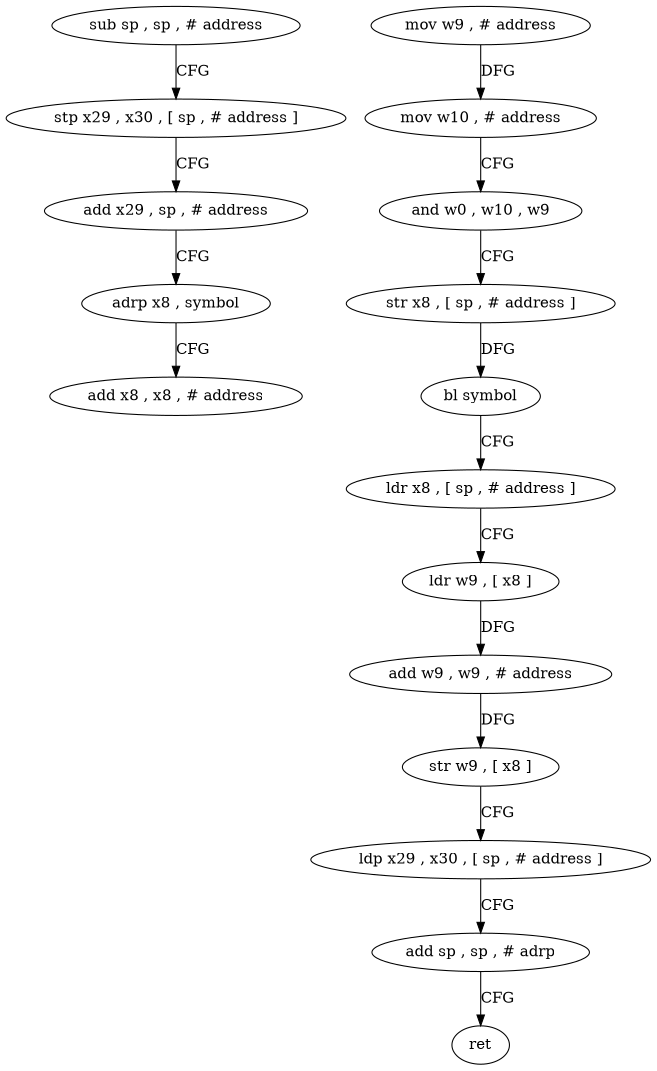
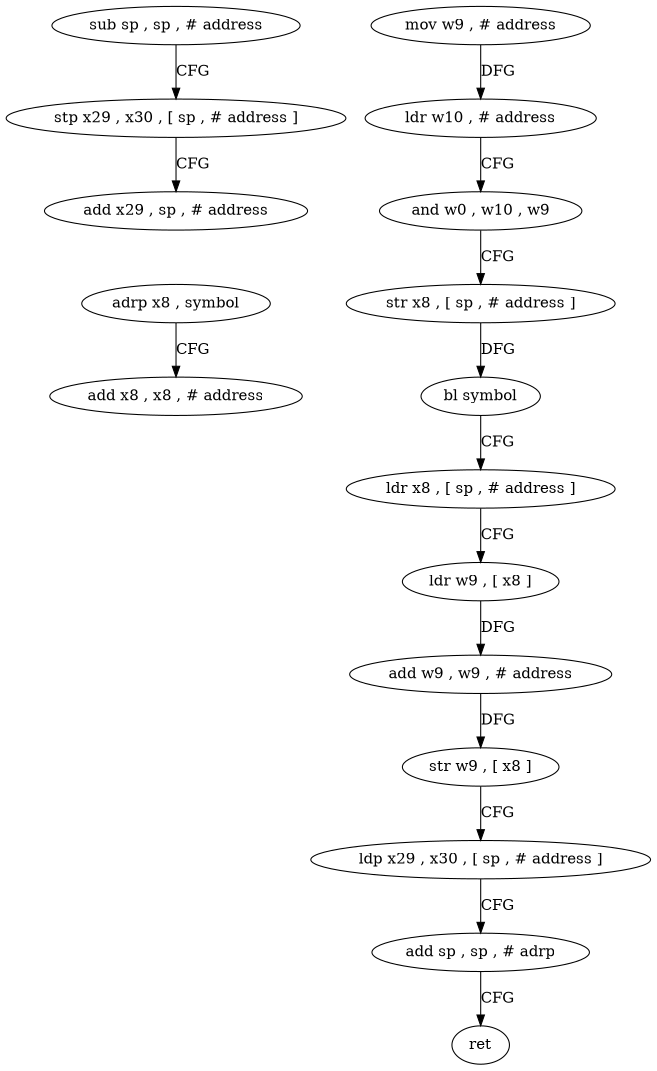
(481, 118) -> (481, 118)
(176, 252) -> none
